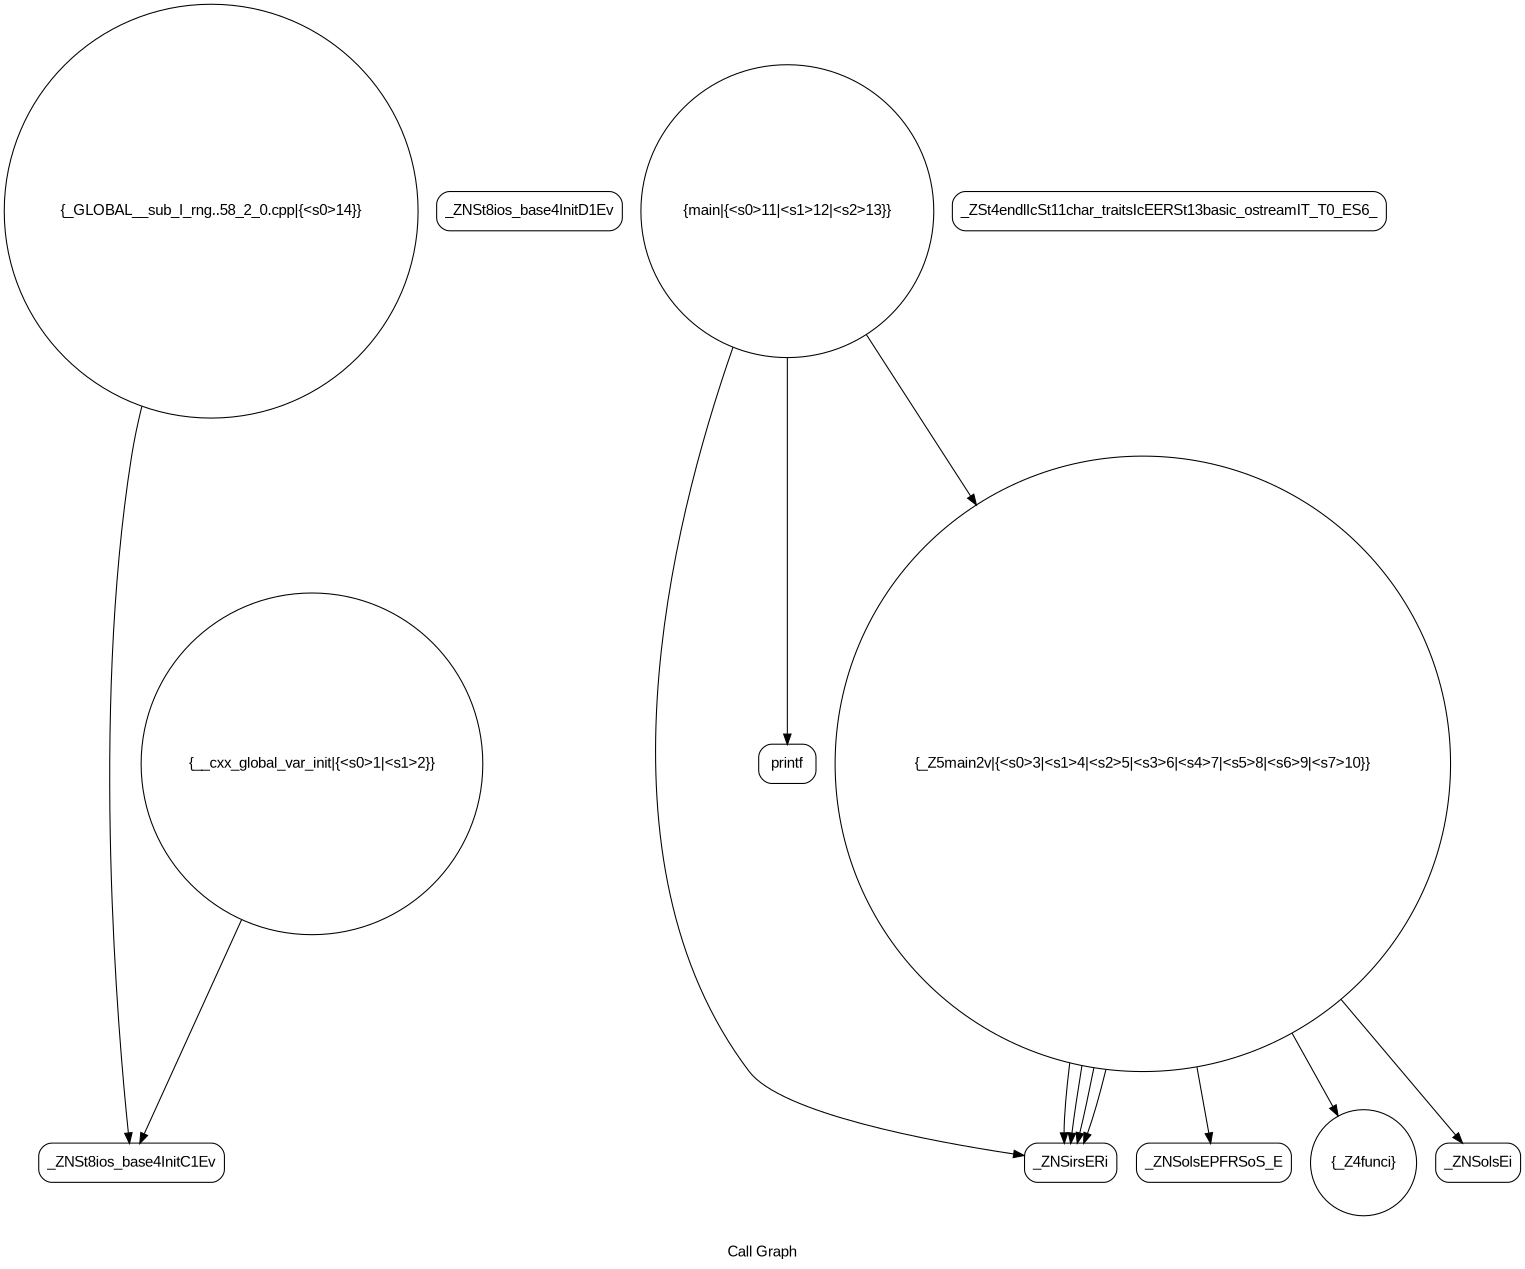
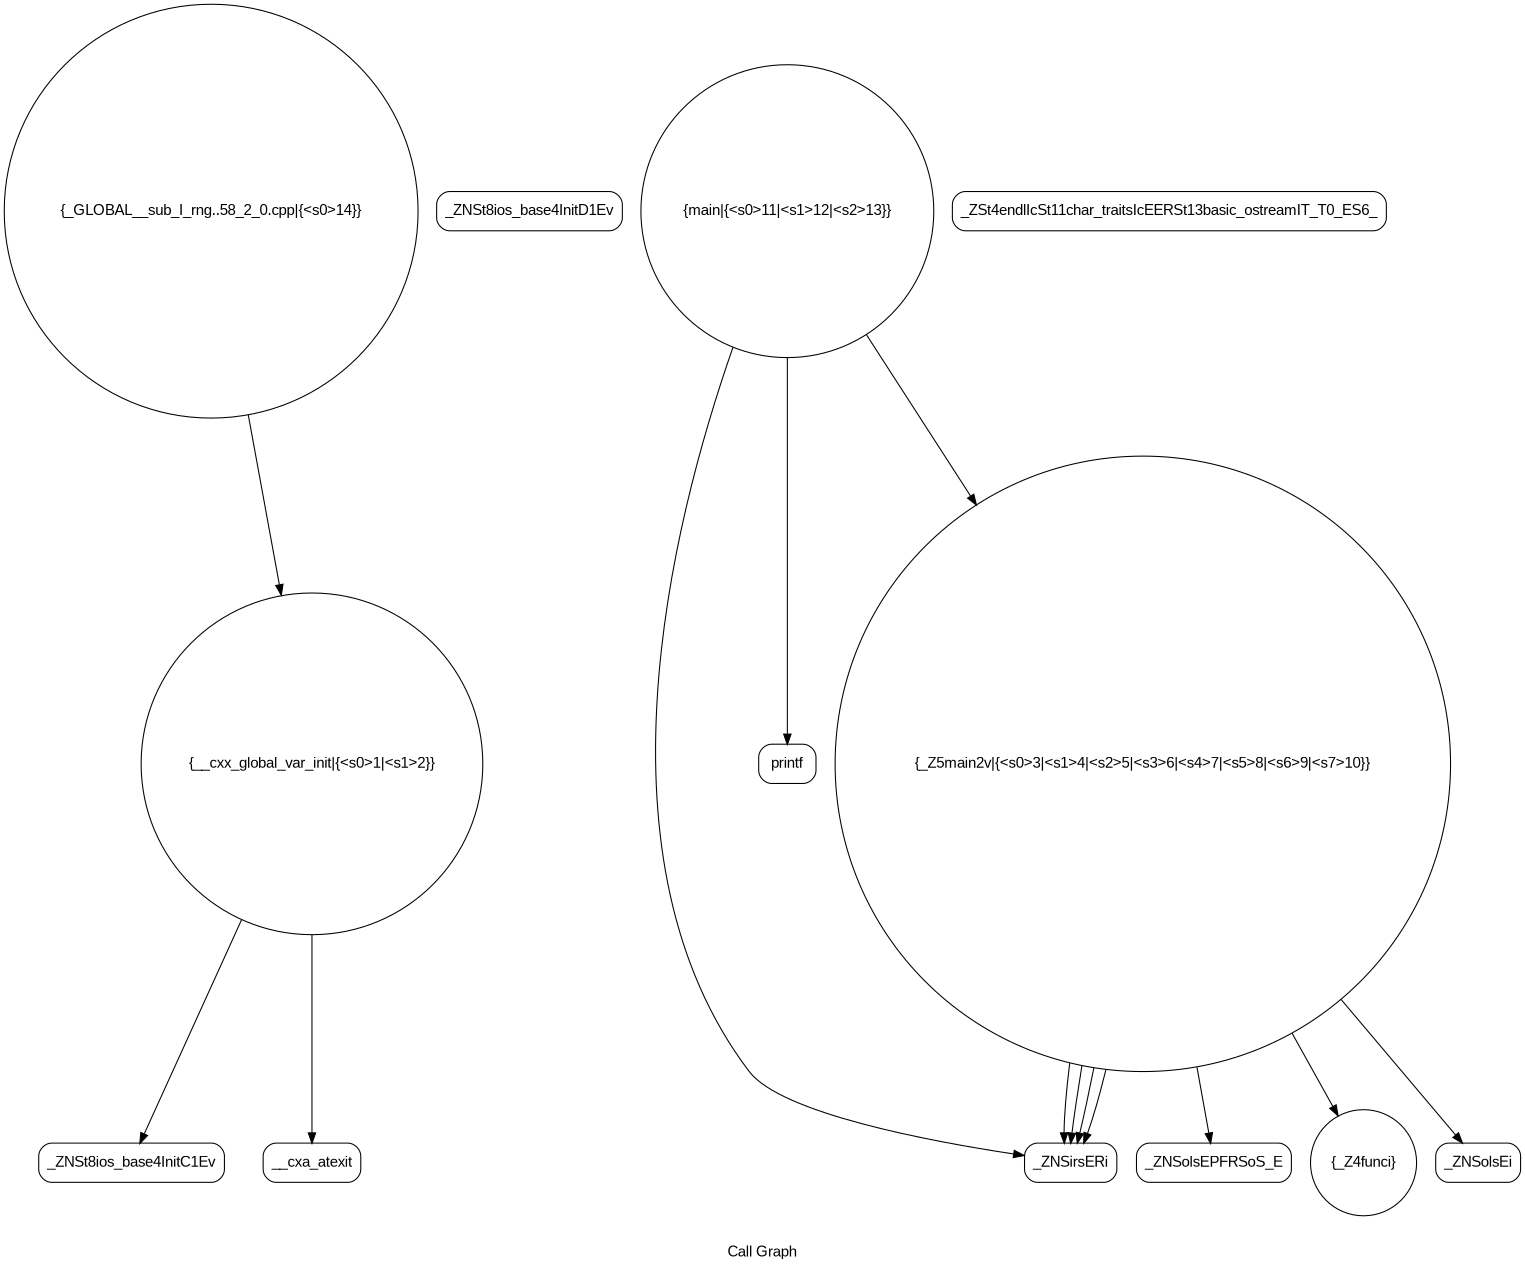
(110, 769) -> (264, 500)
none -> (312, 1163)
